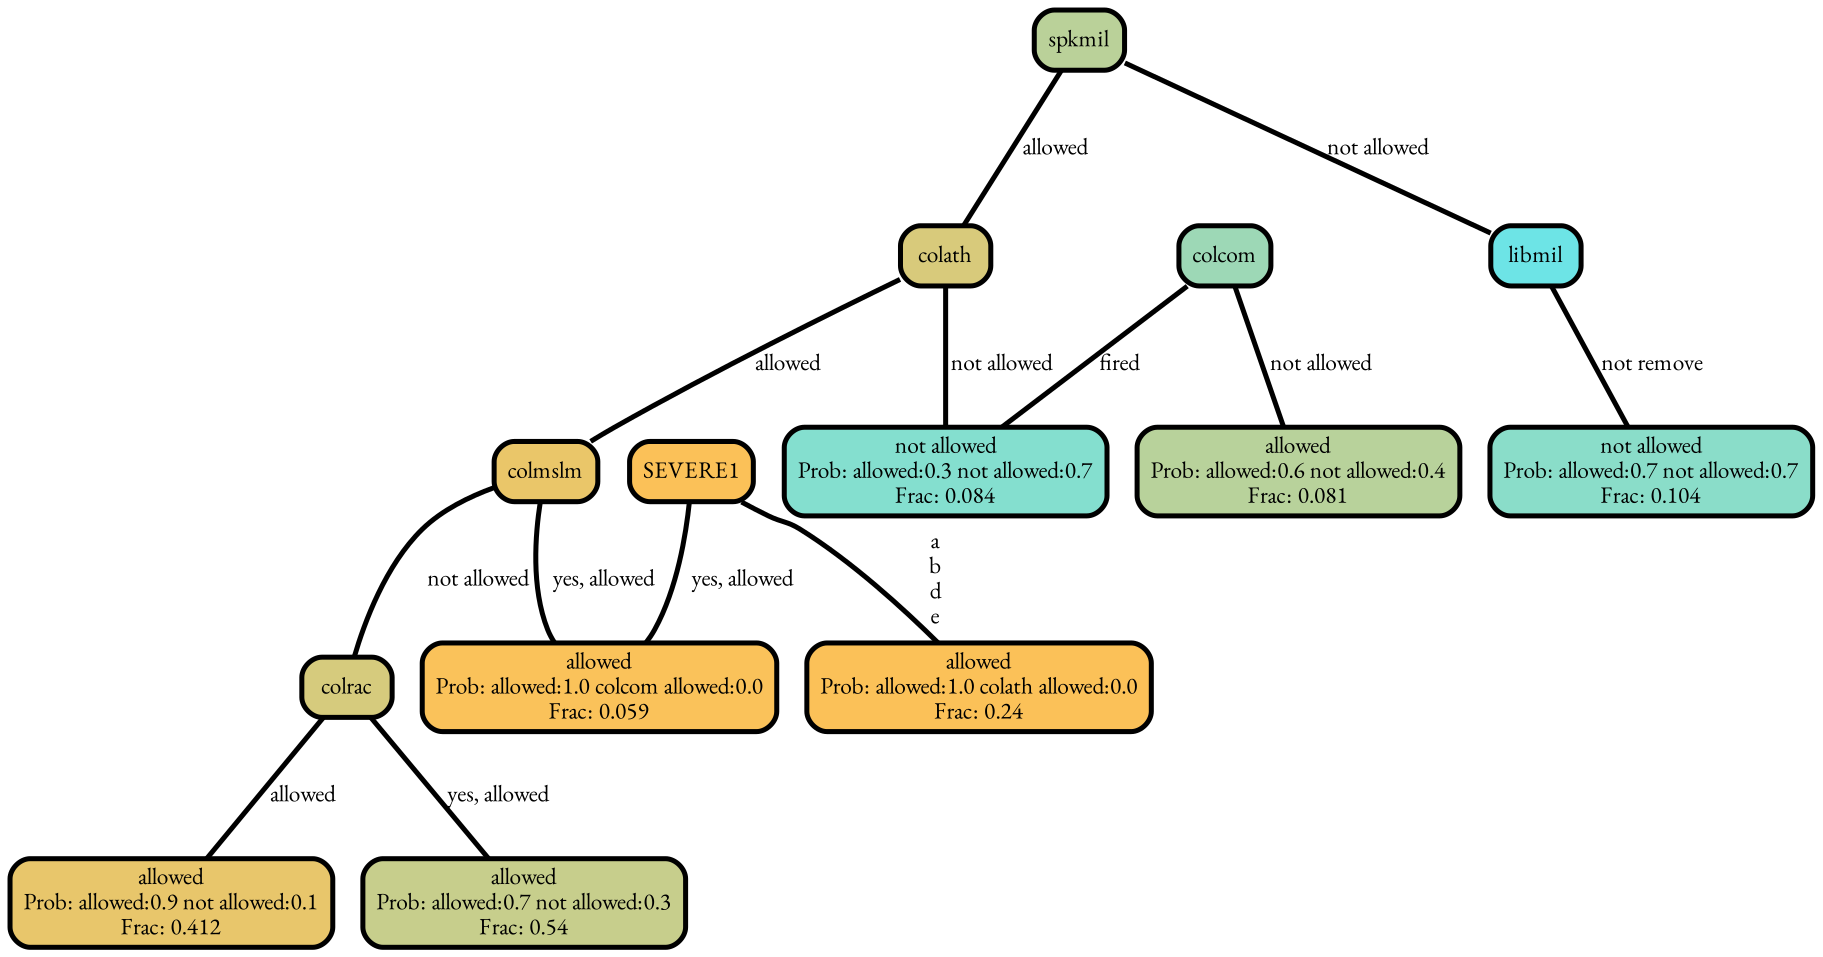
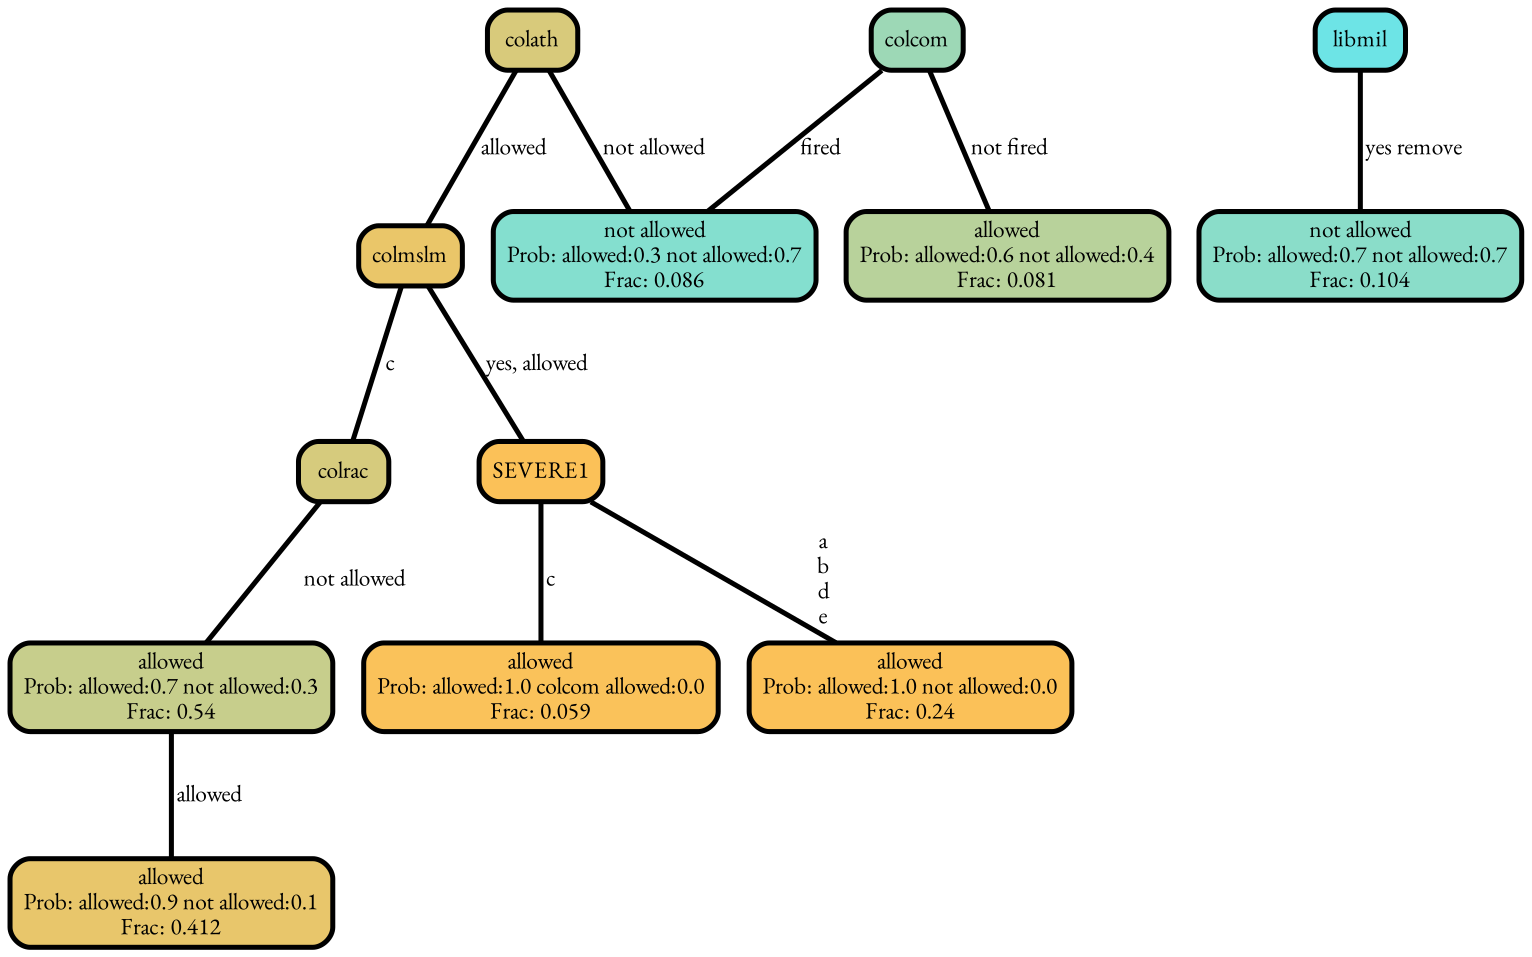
(1079, 40) -> none
(1319, 364) -> (1007, 148)
(1650, 364) -> (1411, 148)
(946, 472) -> (655, 256)
(536, 574) -> (476, 364)
(476, 579) -> (389, 364)
(740, 579) -> (549, 579)
(979, 687) -> (911, 687)
(265, 788) -> (171, 795)
(496, 795) -> (352, 579)
